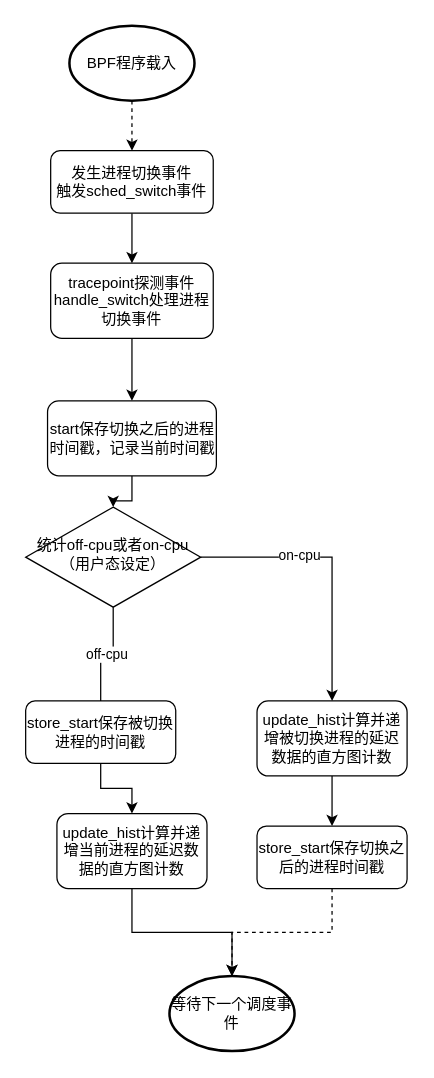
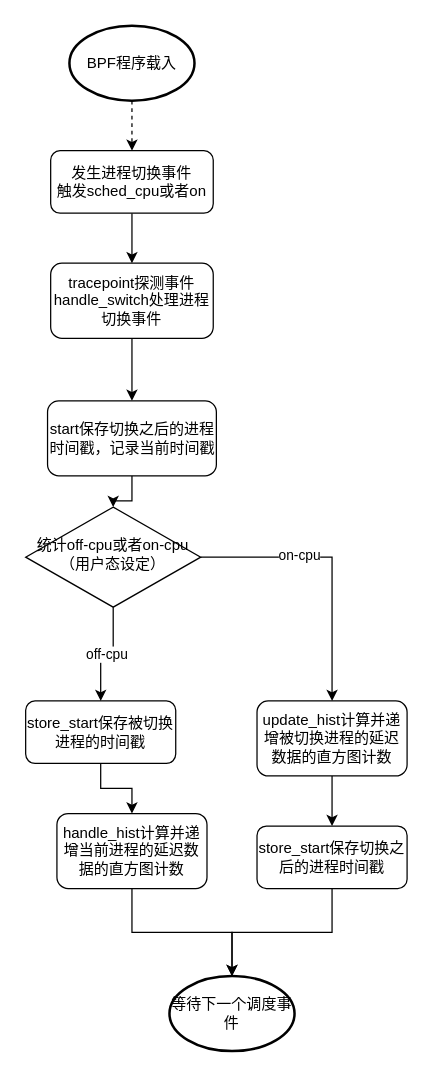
(132, 182) -> (132, 182)
(101, 695) -> (101, 691)
(132, 851) -> (132, 851)
(304, 932) -> (304, 932)
